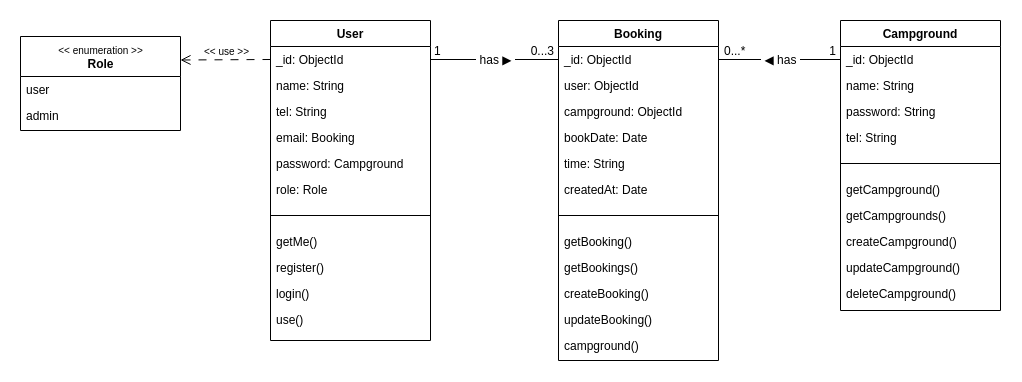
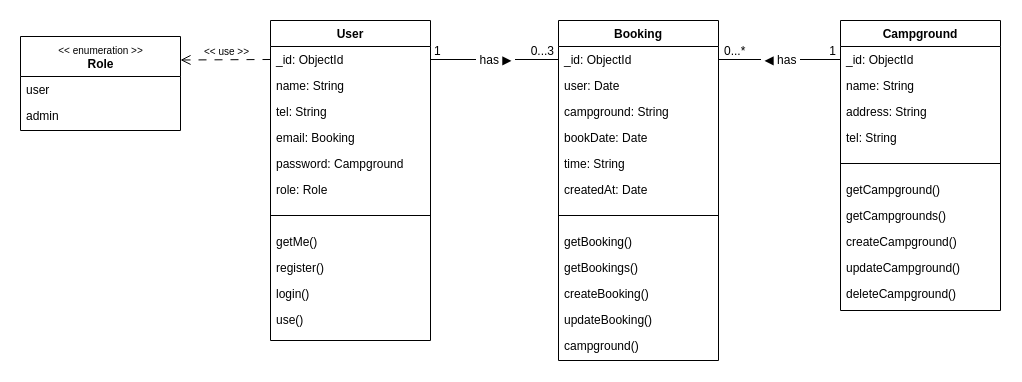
(608, 86) -> (594, 86)
(628, 112) -> (620, 112)
(895, 112) -> (892, 112)
